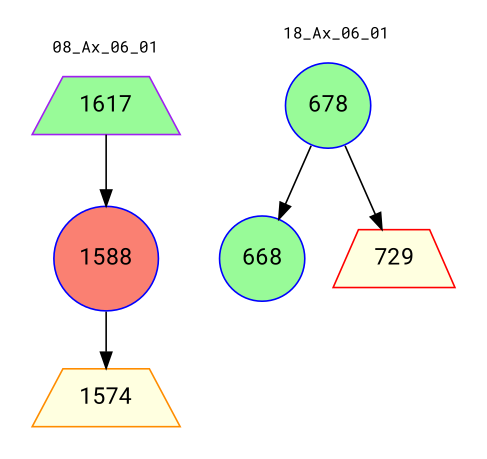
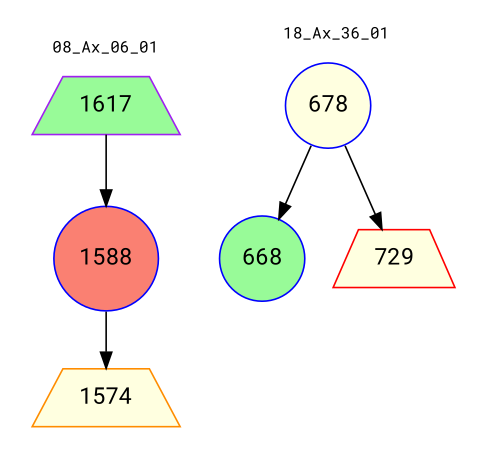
(337, 35) -> (337, 35)
(328, 106) -> (328, 106)
